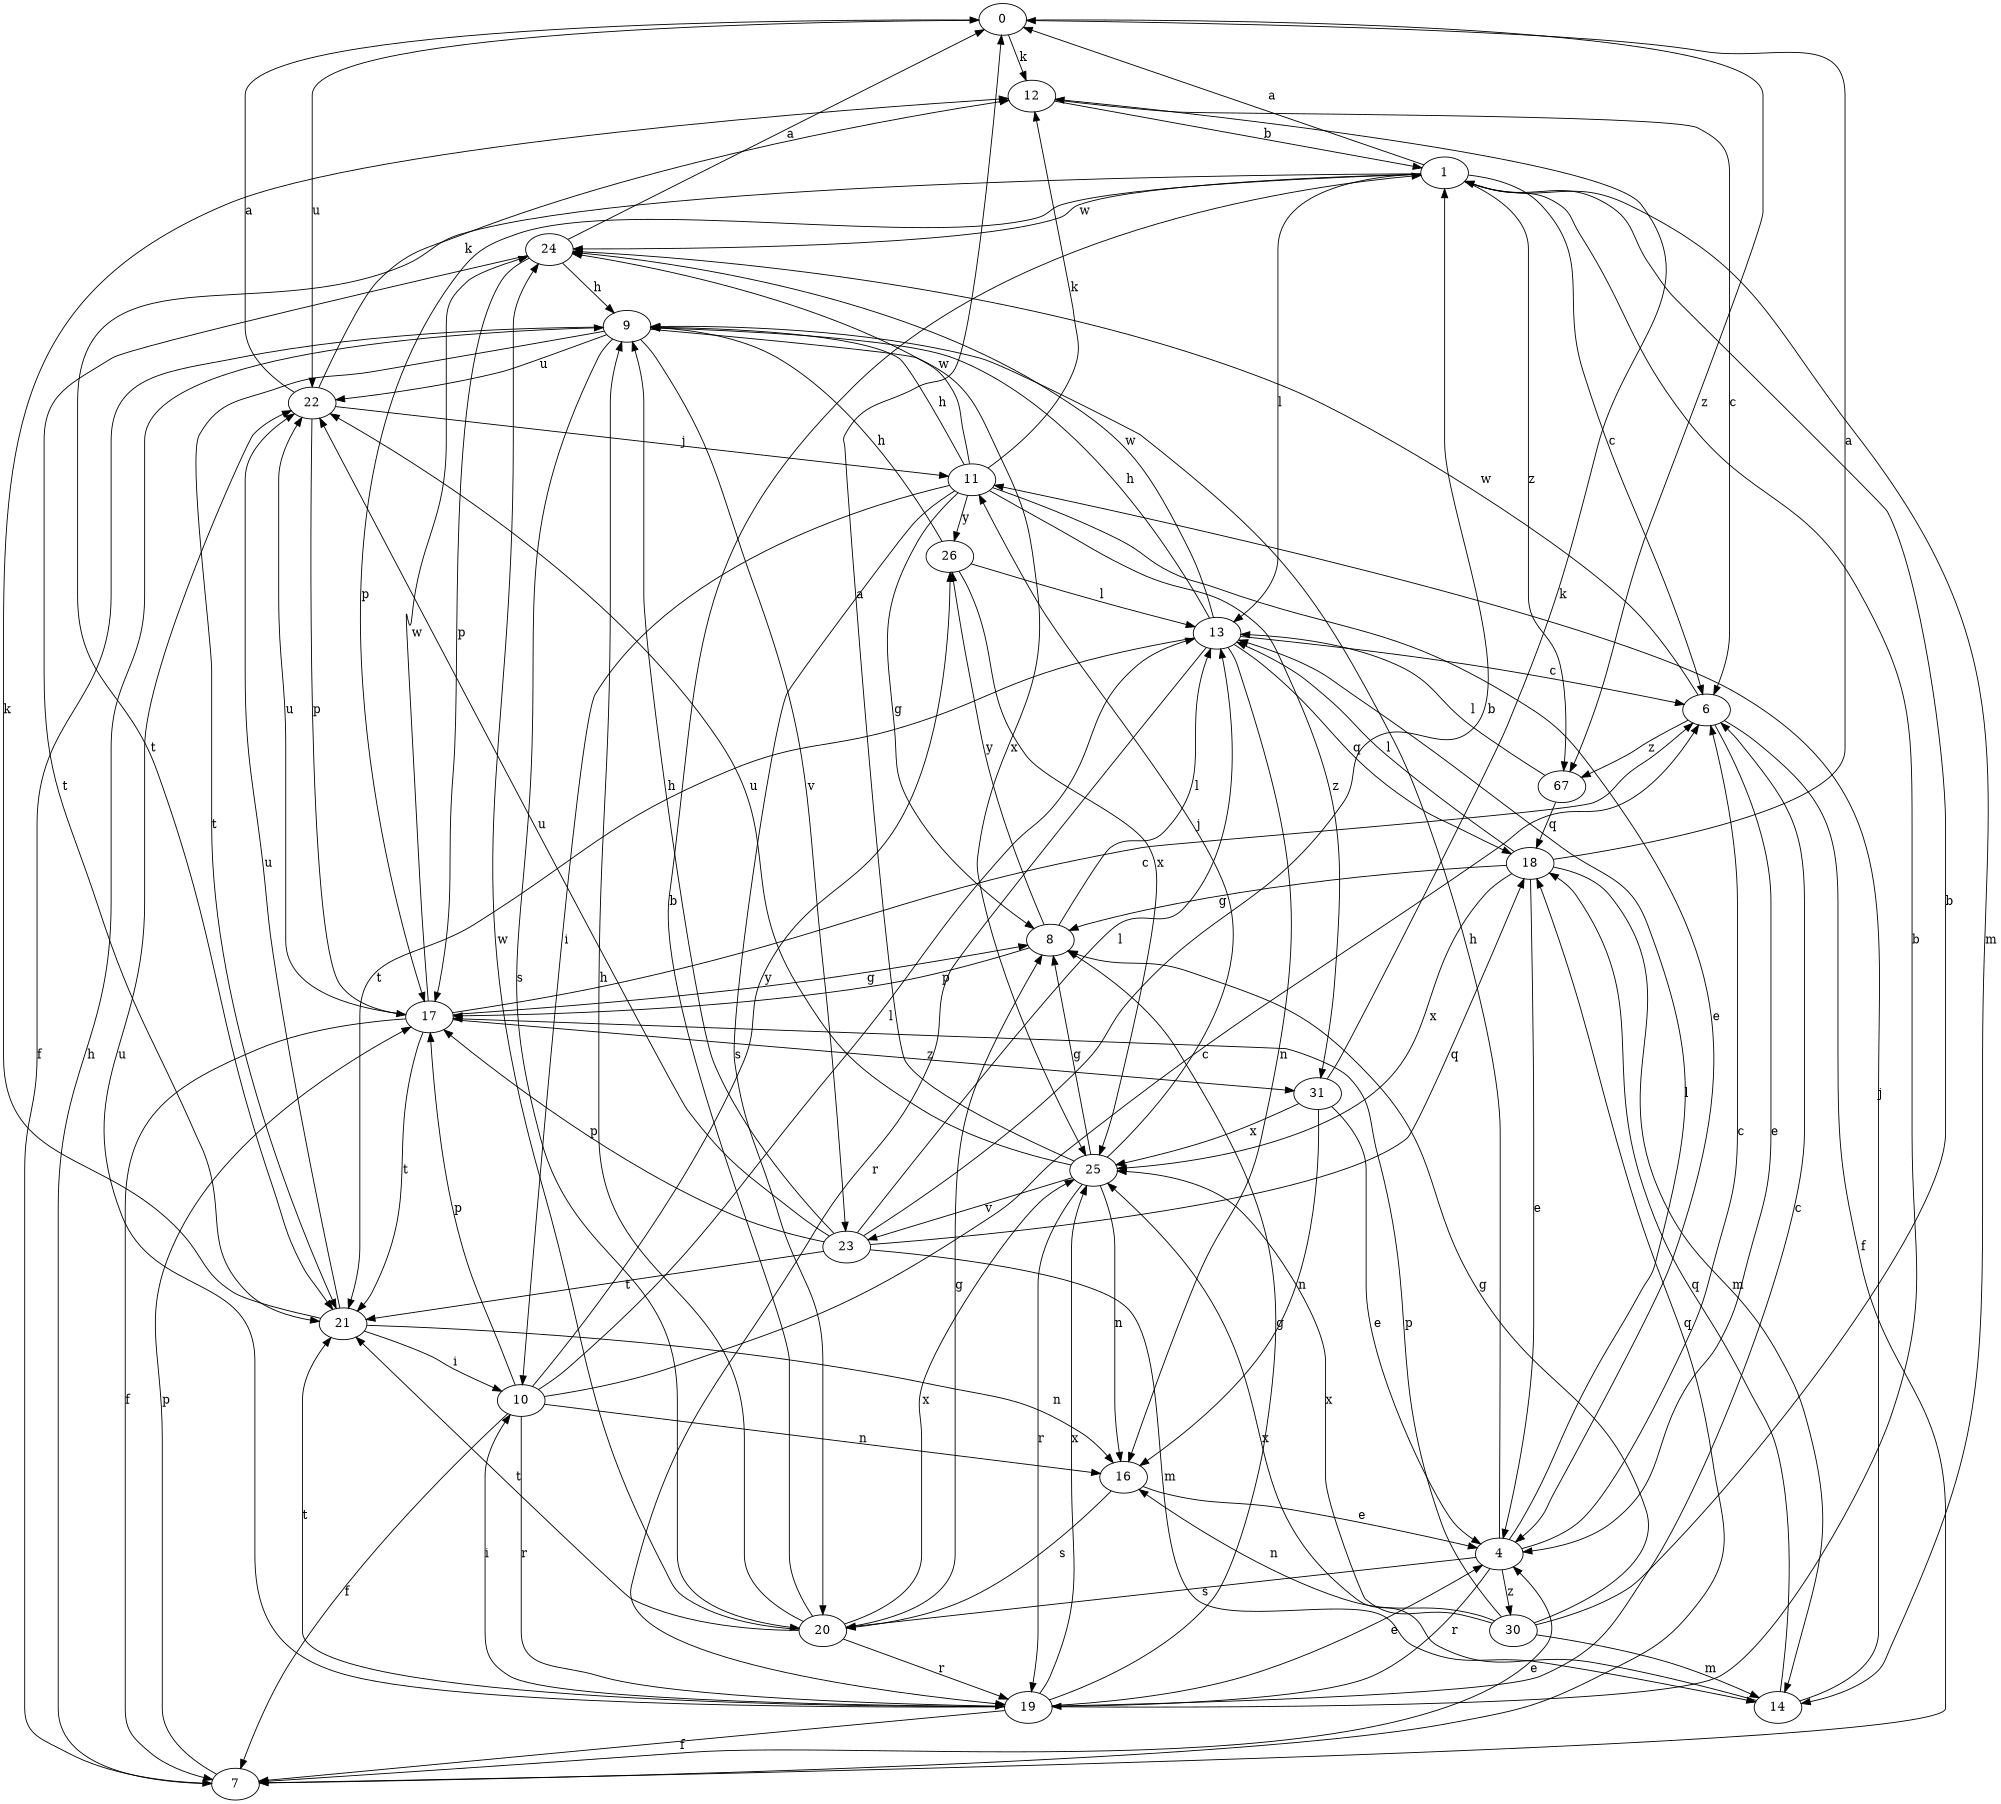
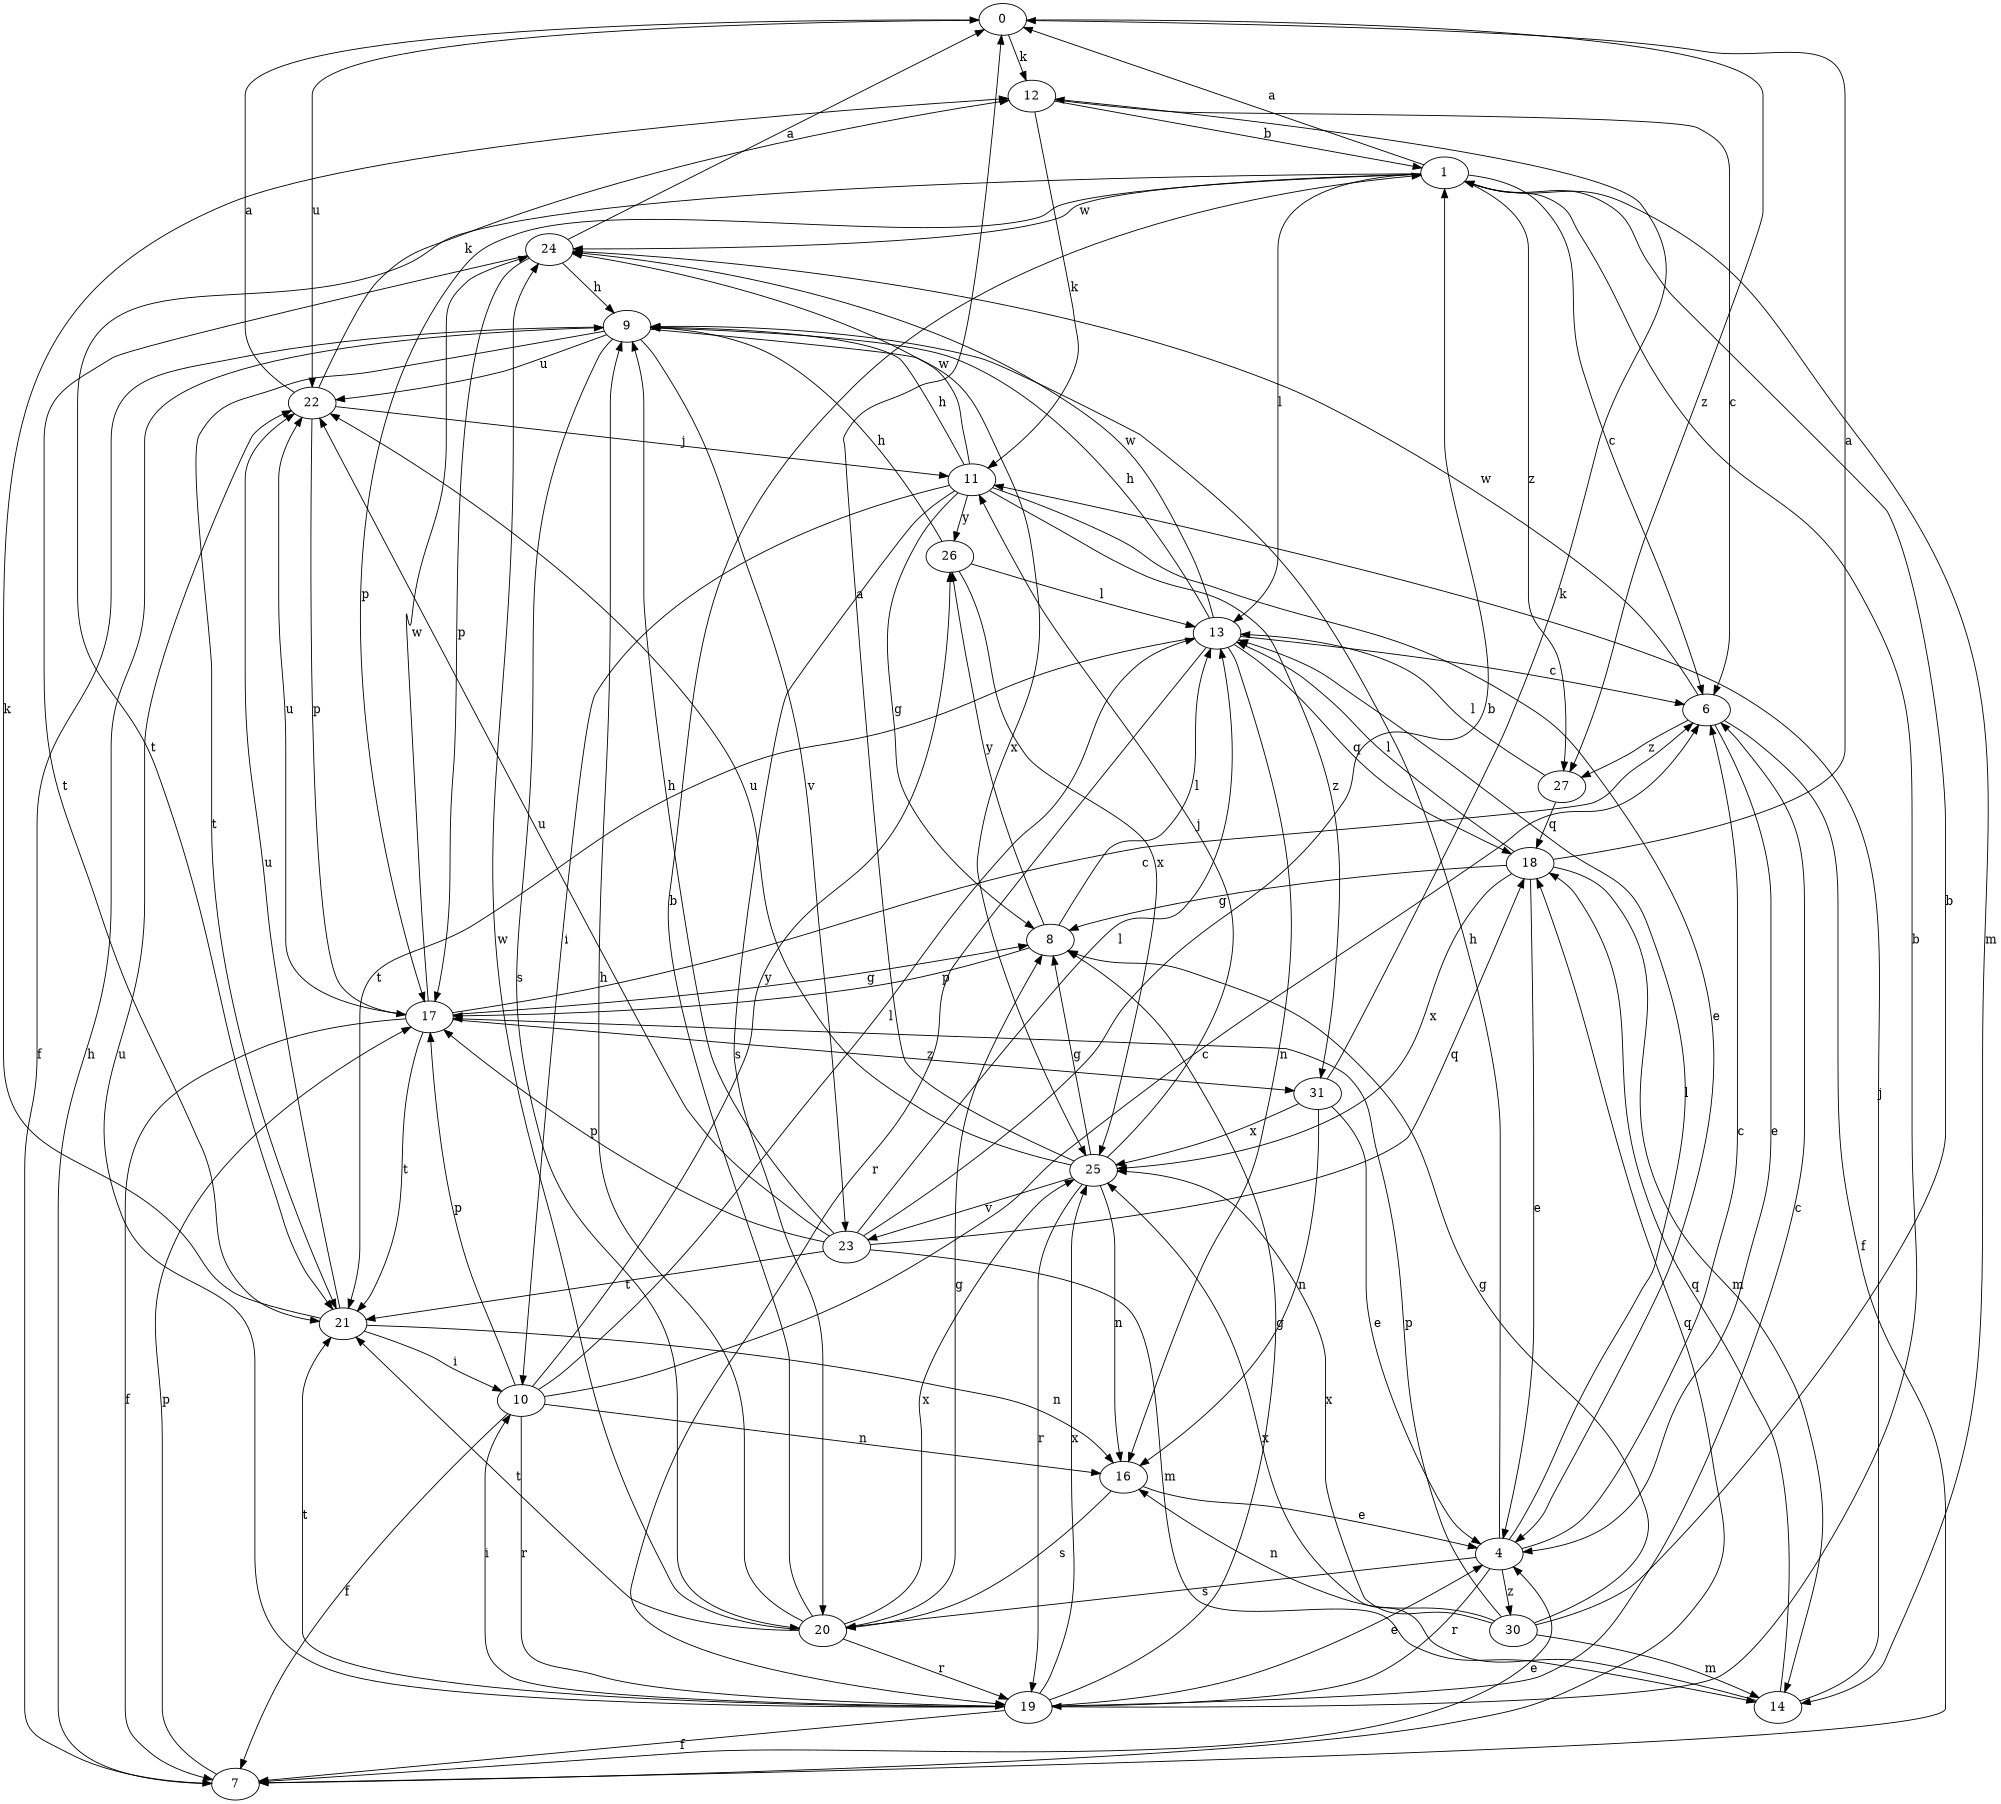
(1073, 310) -> (1072, 301)
(1562, 787) -> (1562, 787)
